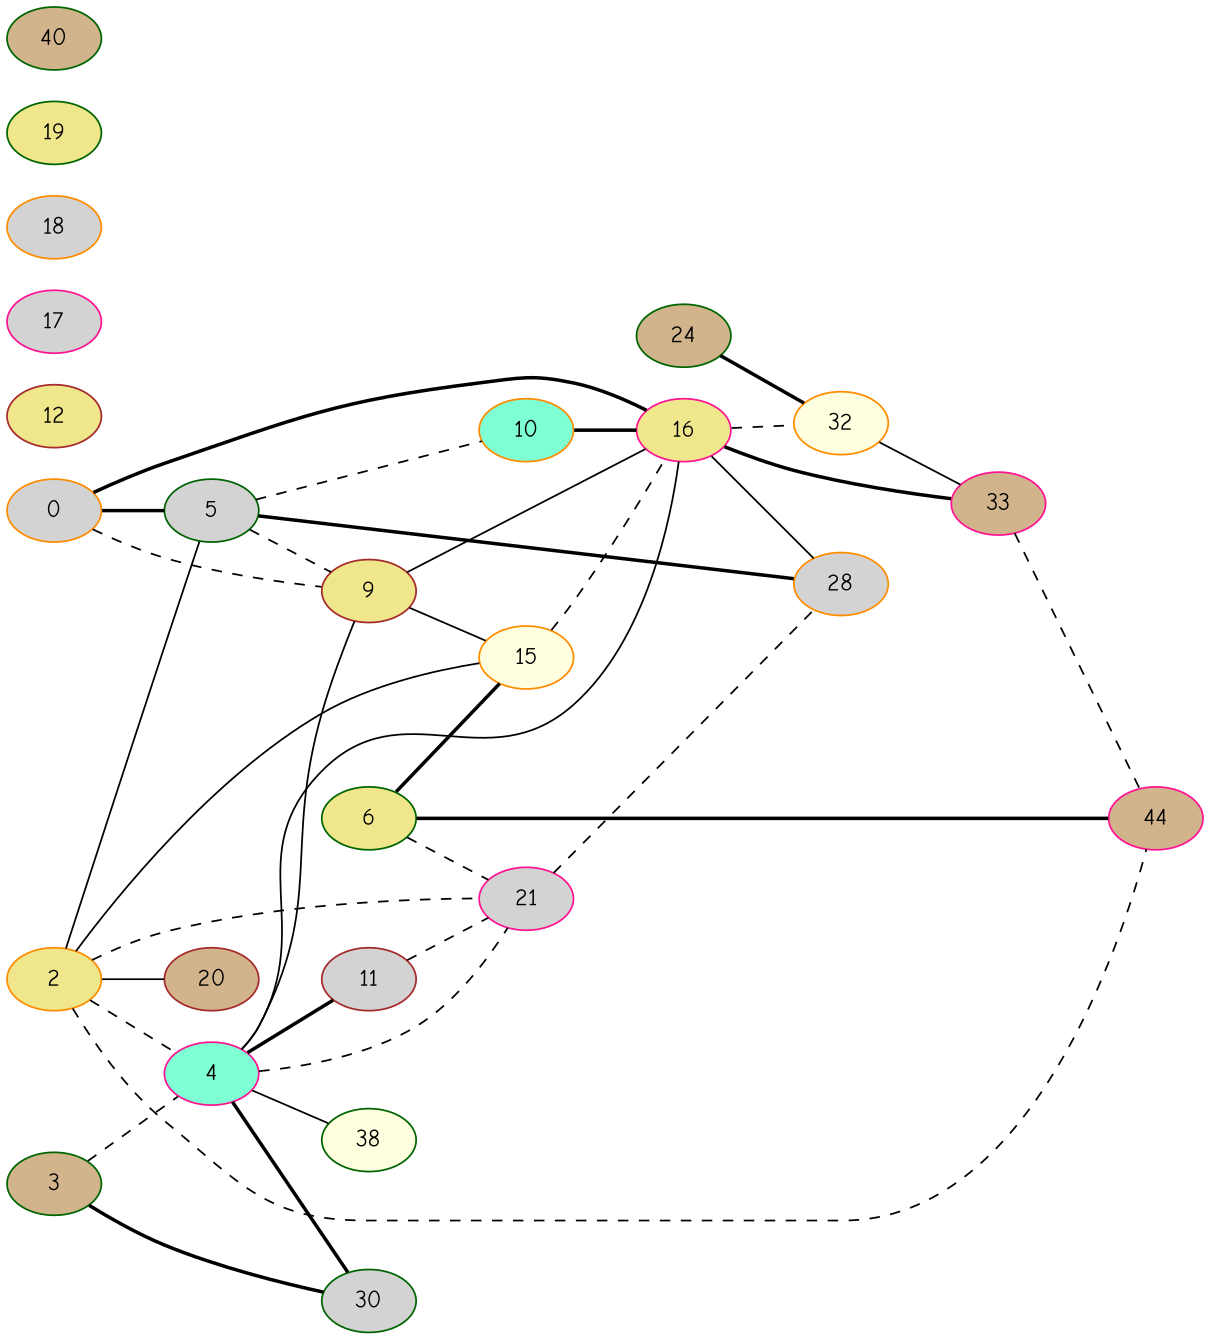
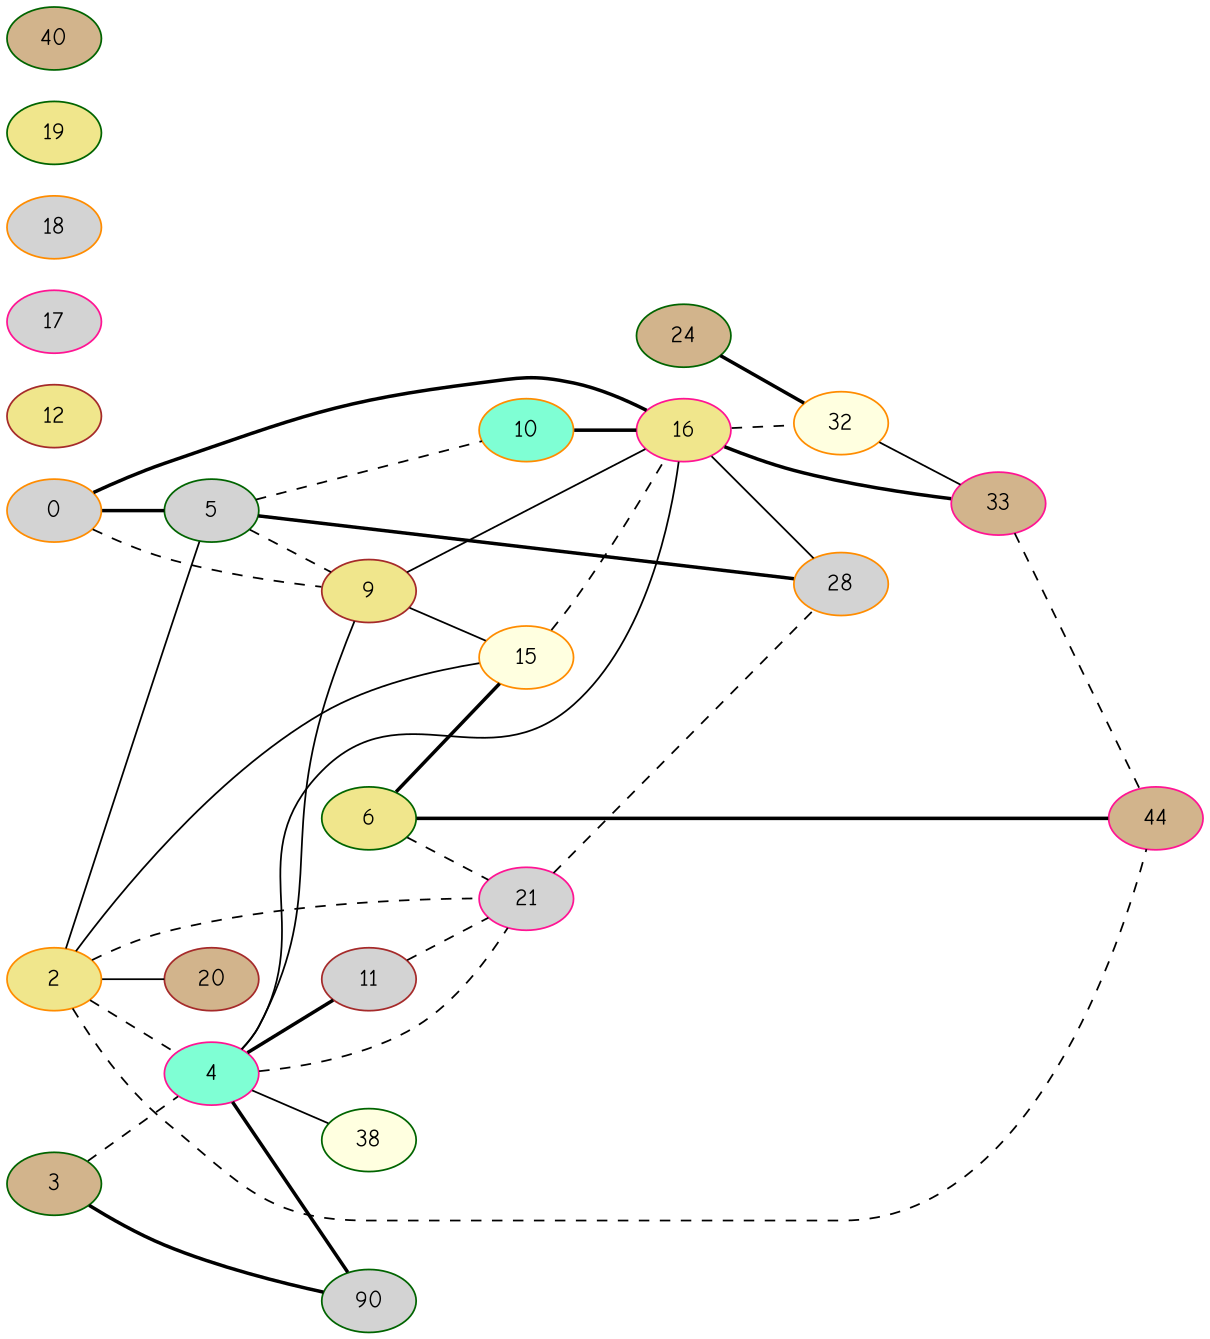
(369, 1301) -> (369, 1301)
